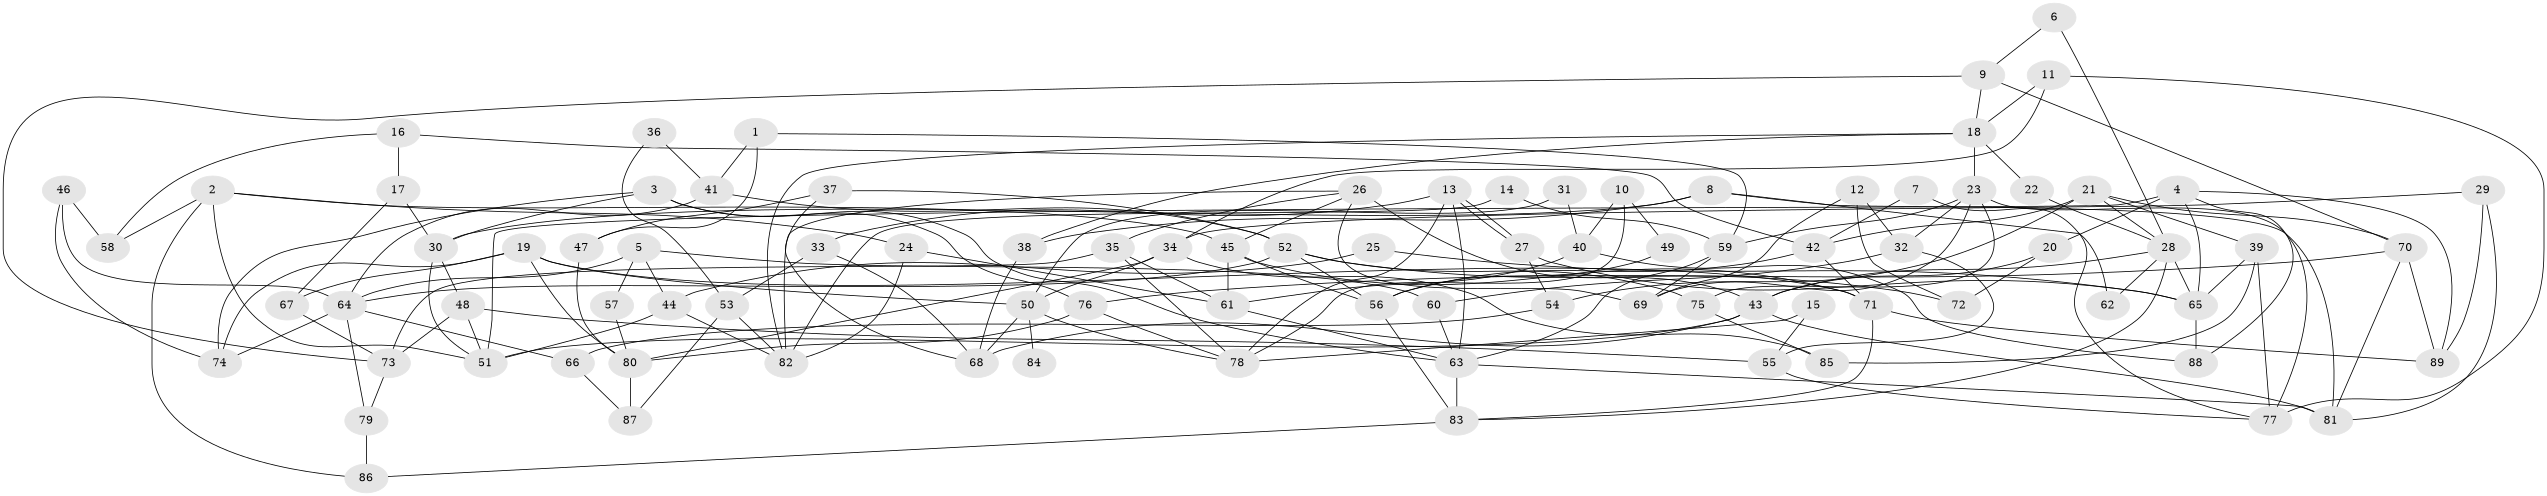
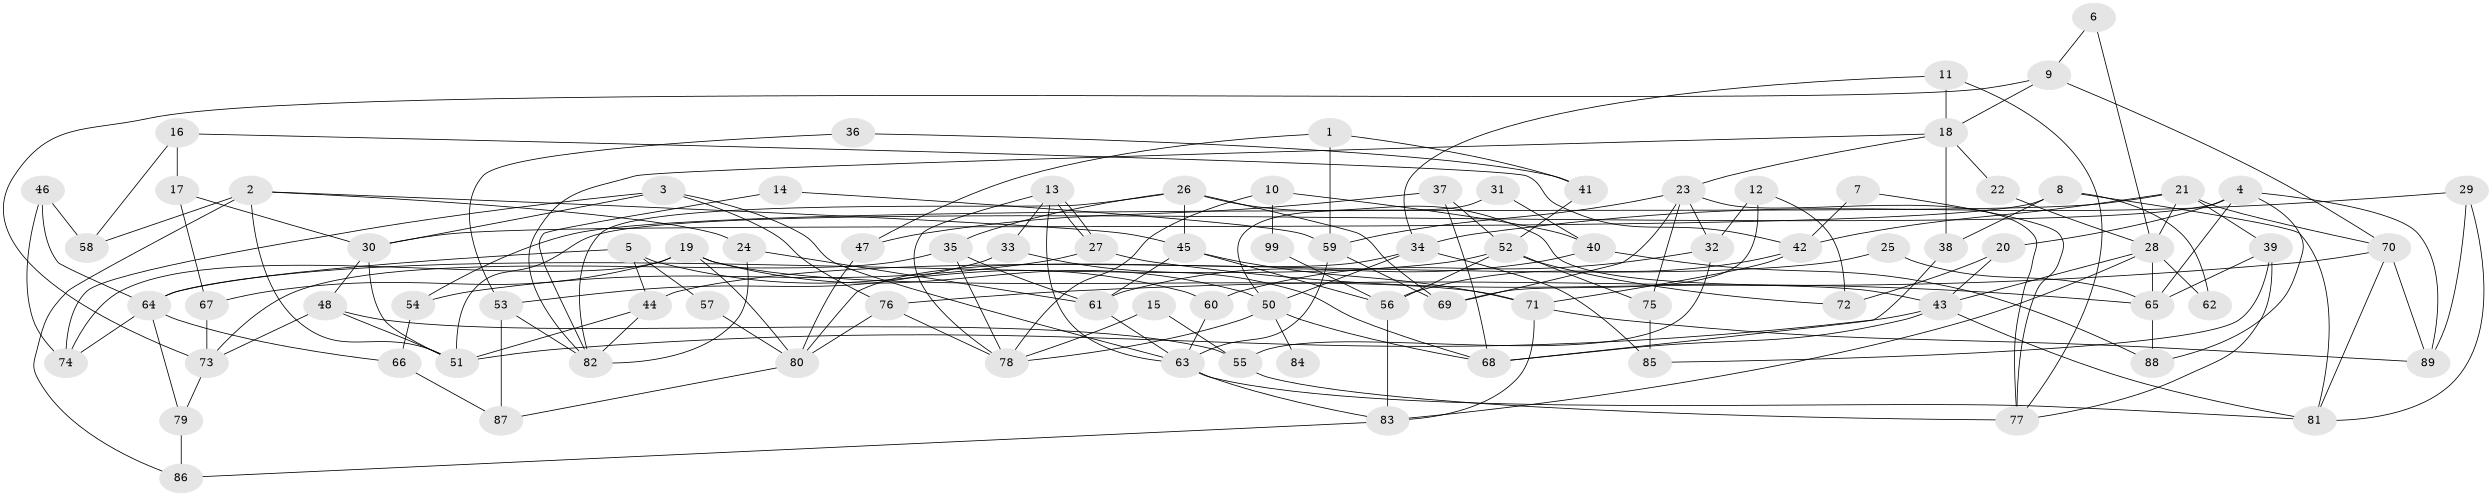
(428, 225) -> none
(1668, 248) -> (1272, 248)
